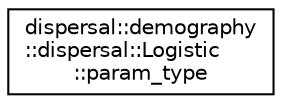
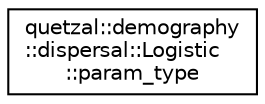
(141, 52) -> (133, 52)
